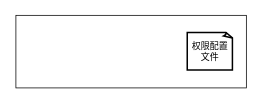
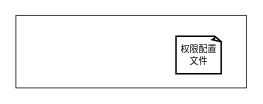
(210, 51) -> (199, 55)
